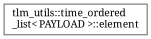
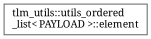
(76, 19) -> (76, 19)
